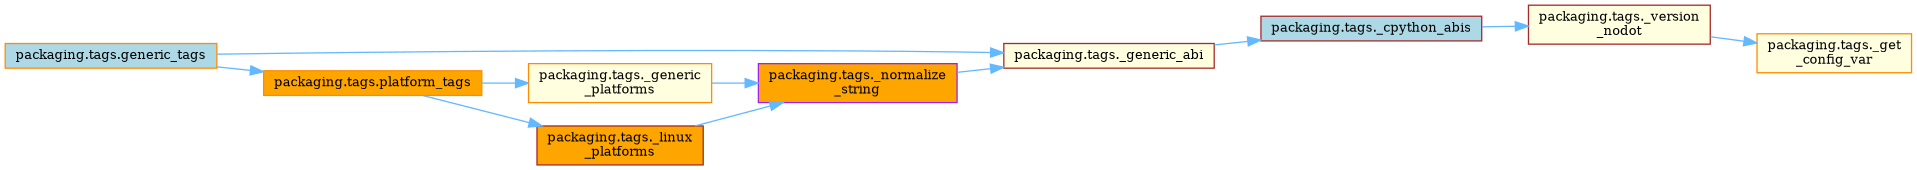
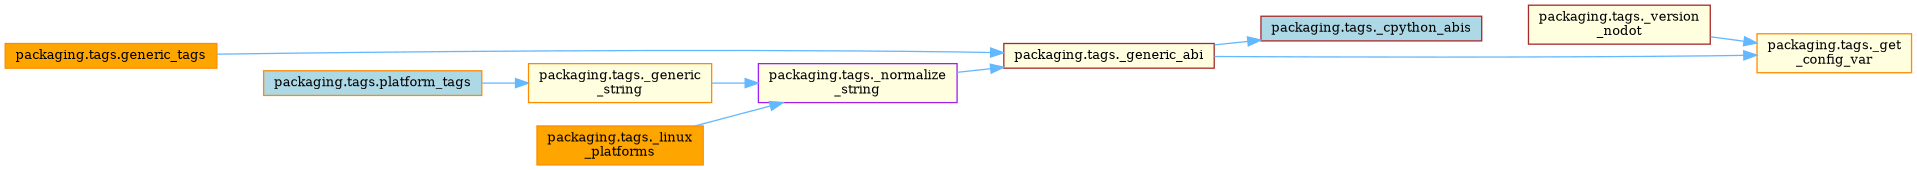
(1499, 27) -> none
(111, 56) -> (111, 56)
none -> (1479, 57)
(234, 69) -> none
(373, 83) -> (373, 83)
(620, 83) -> (620, 83)
(858, 83) -> (858, 83)
(476, 109) -> none
(620, 145) -> (620, 145)
